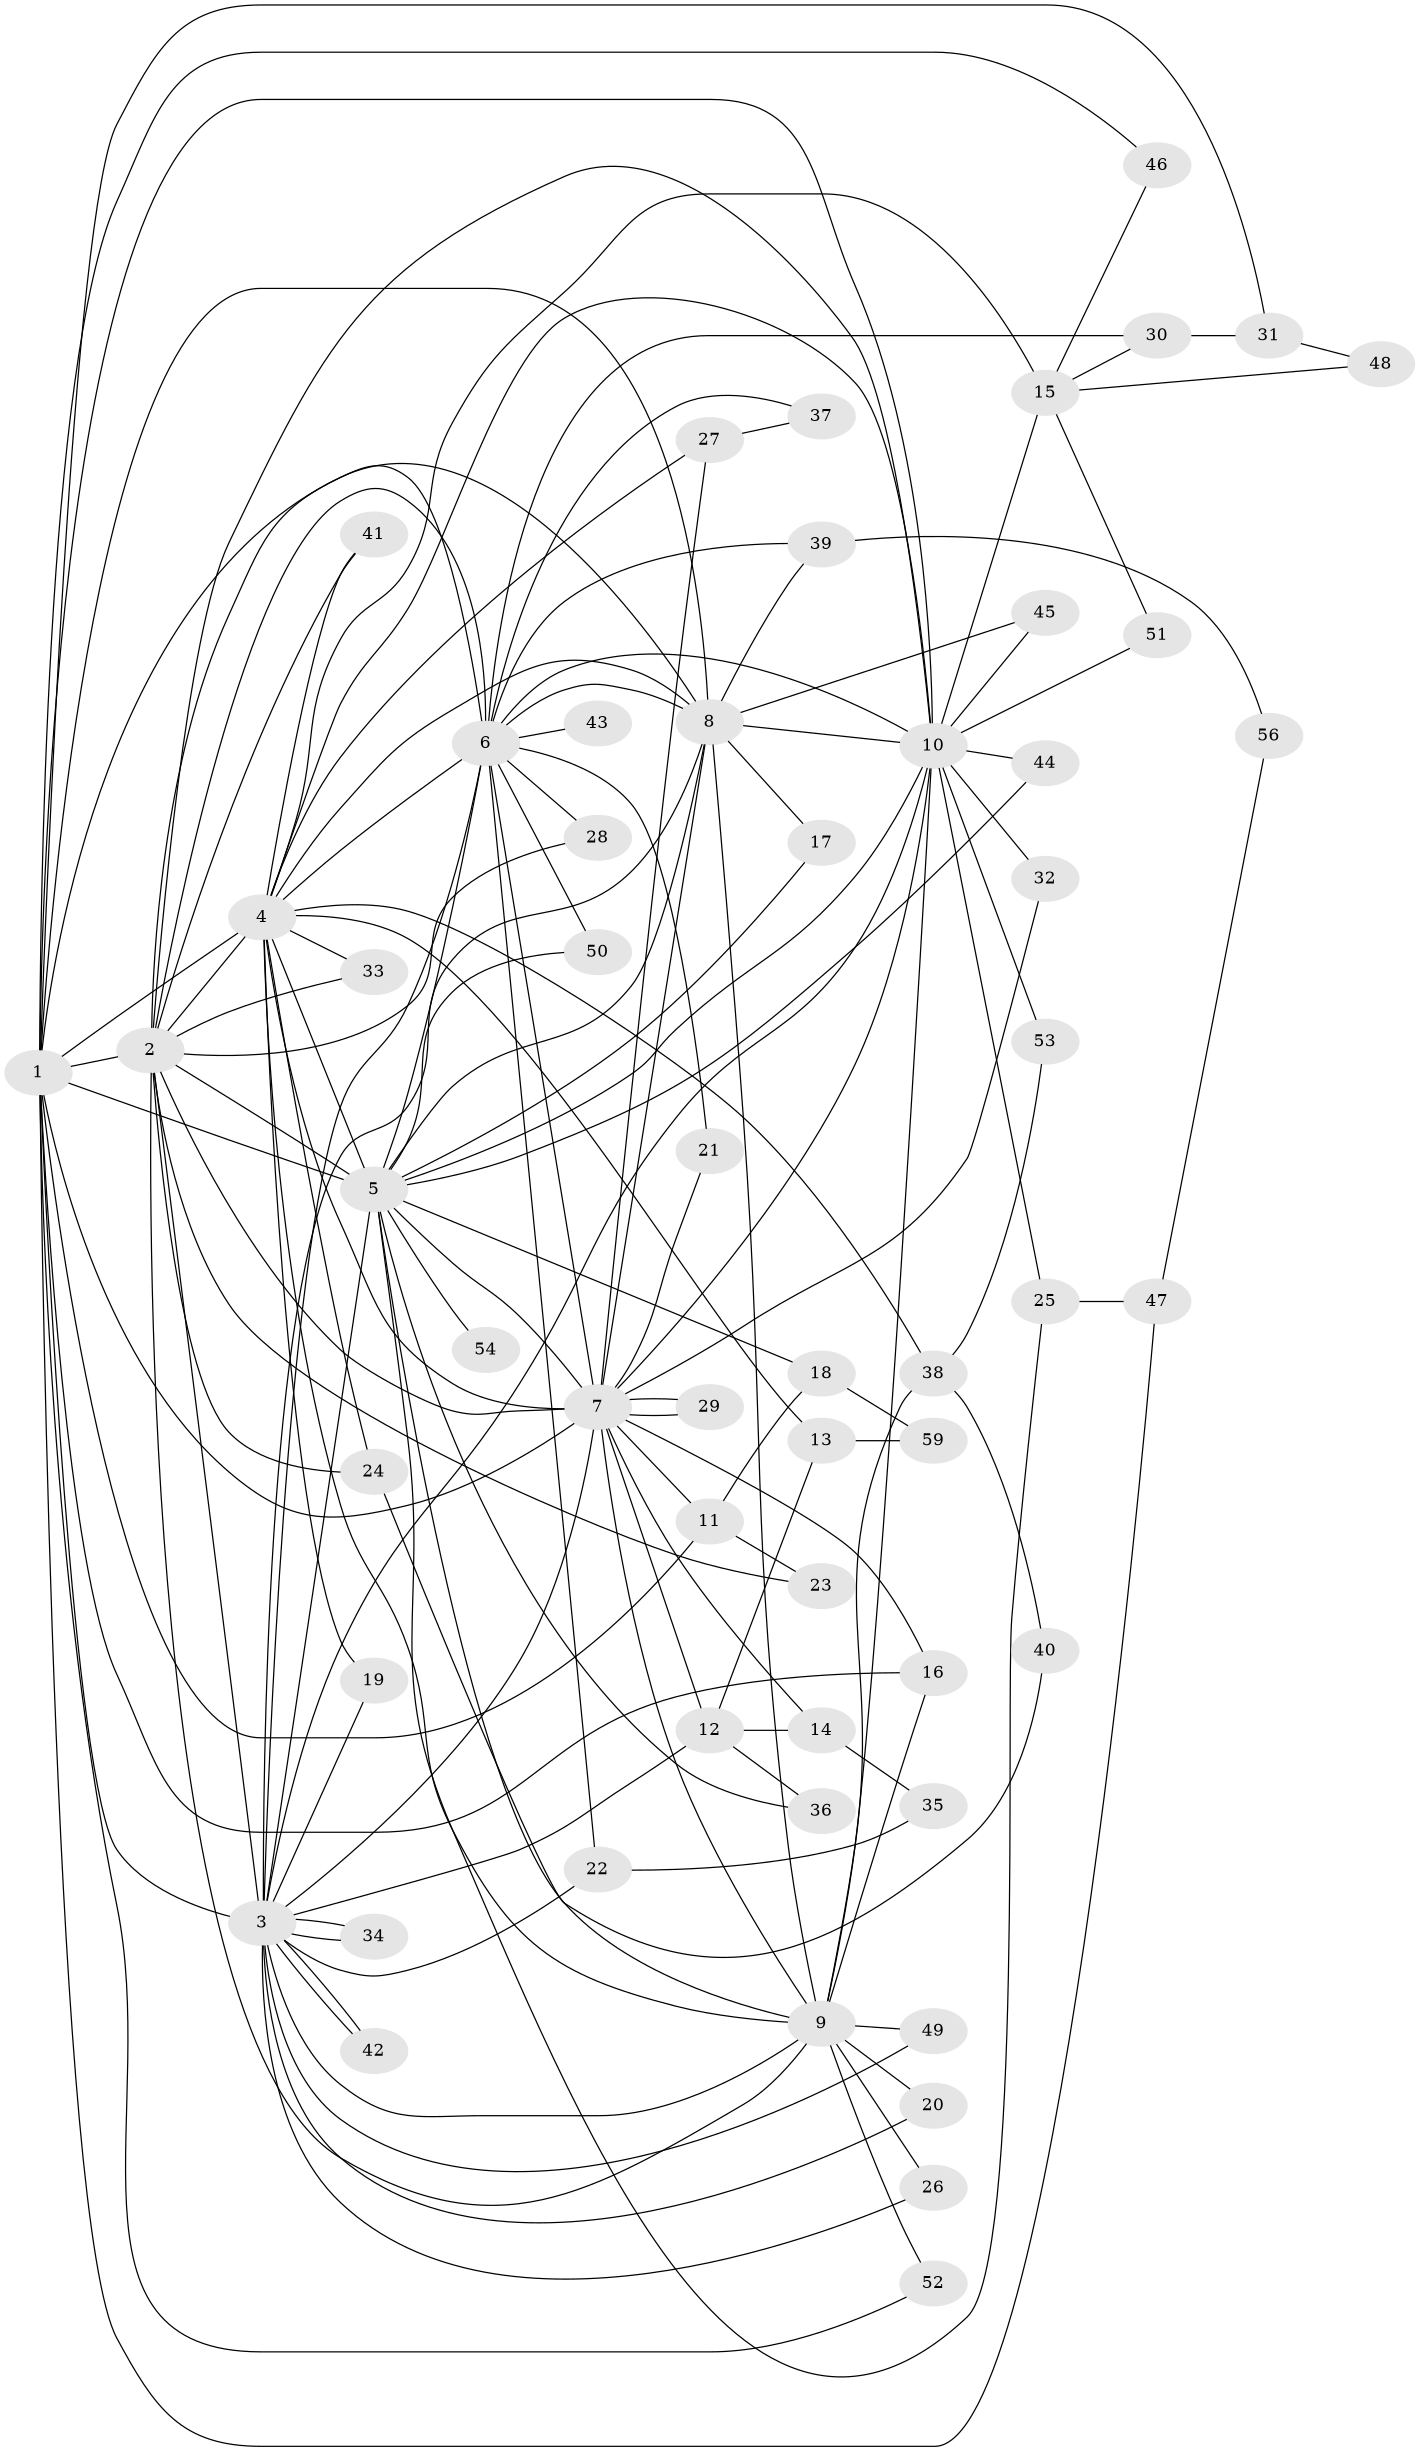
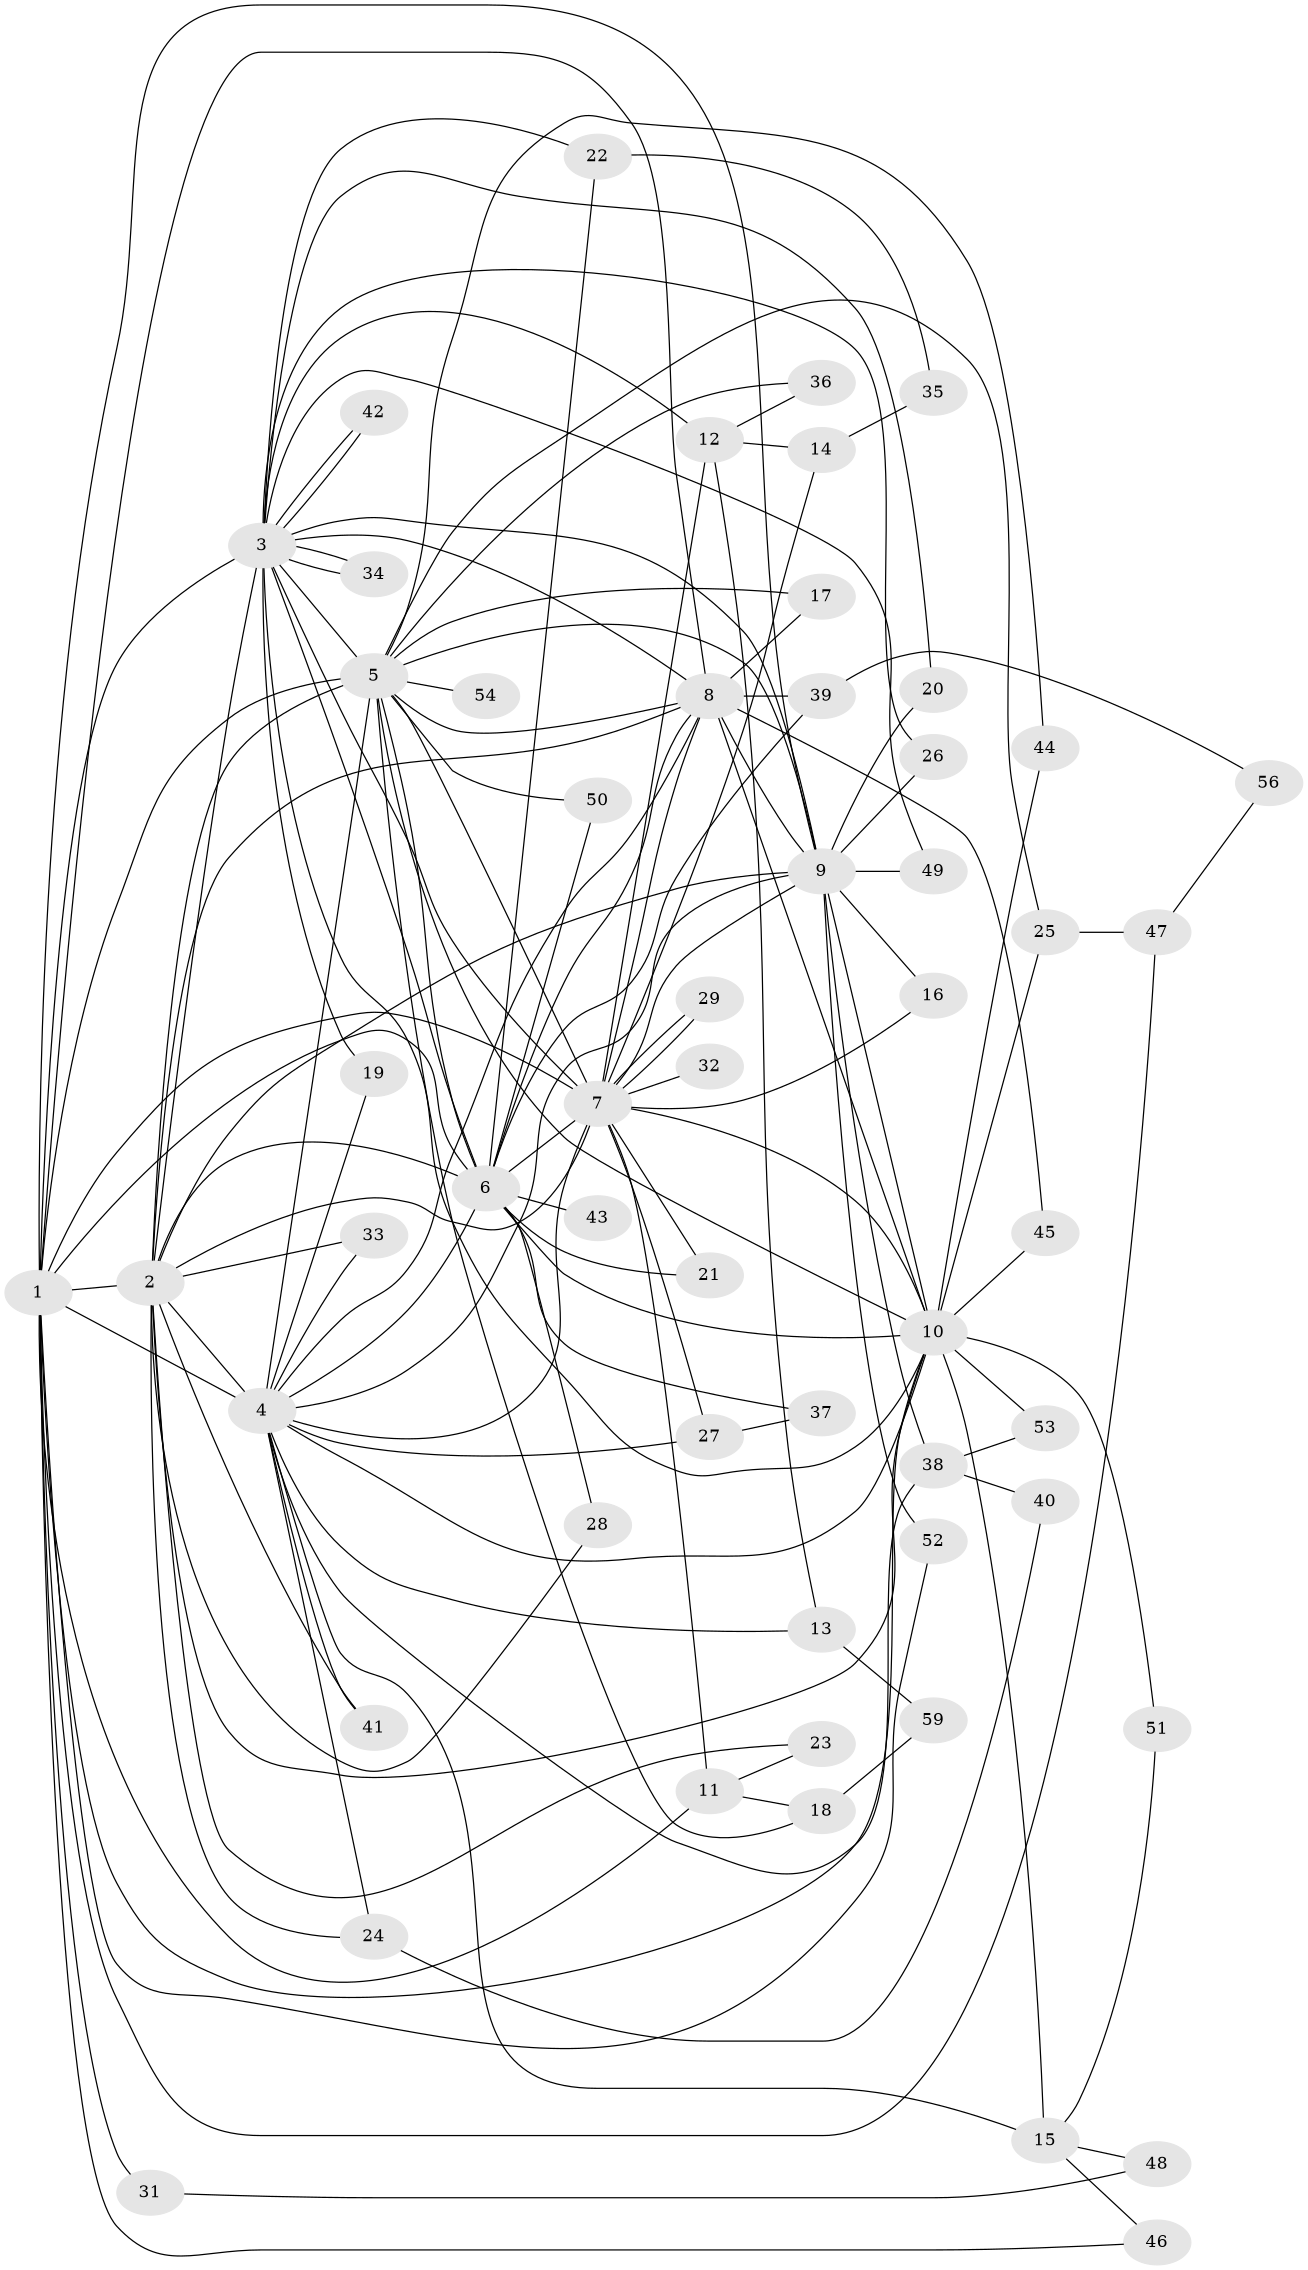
(1157, 336) -> none
(988, 810) -> none
(168, 1786) -> (205, 16)
